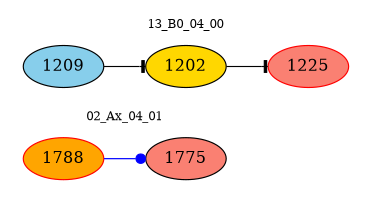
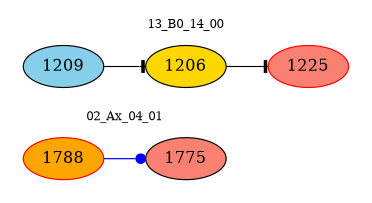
(186, 25) -> (186, 25)
(186, 66) -> (186, 66)
